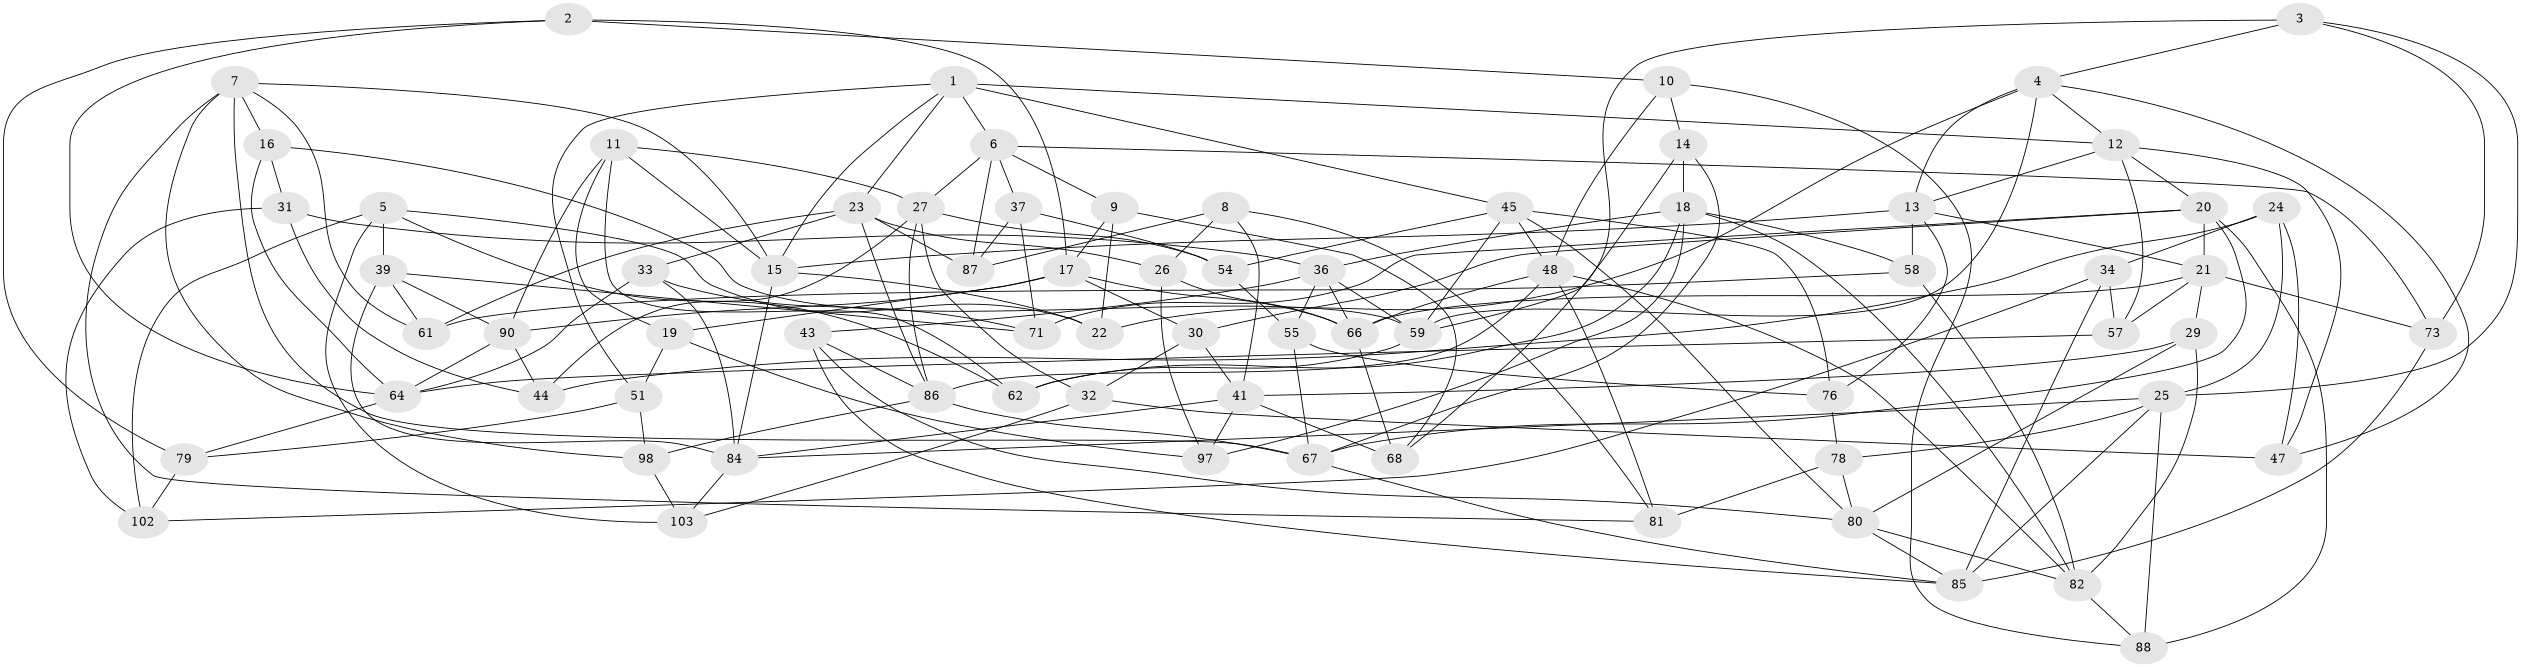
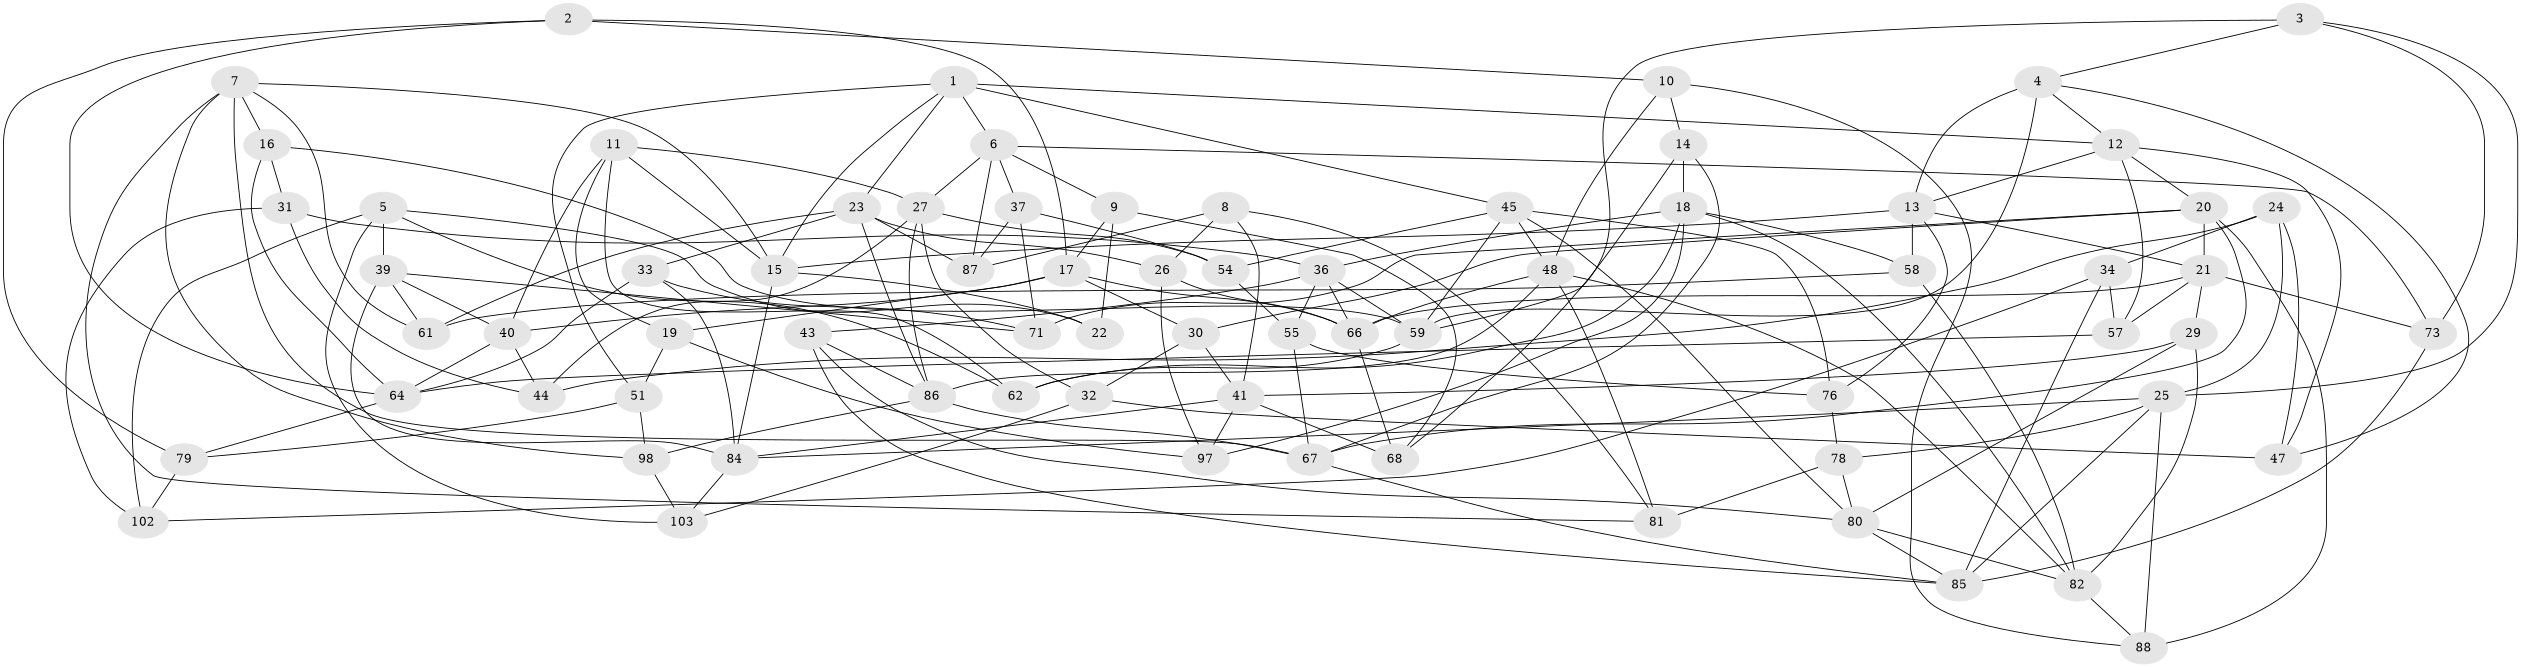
(1635, 271) -> none
(508, 334) -> (508, 334)
